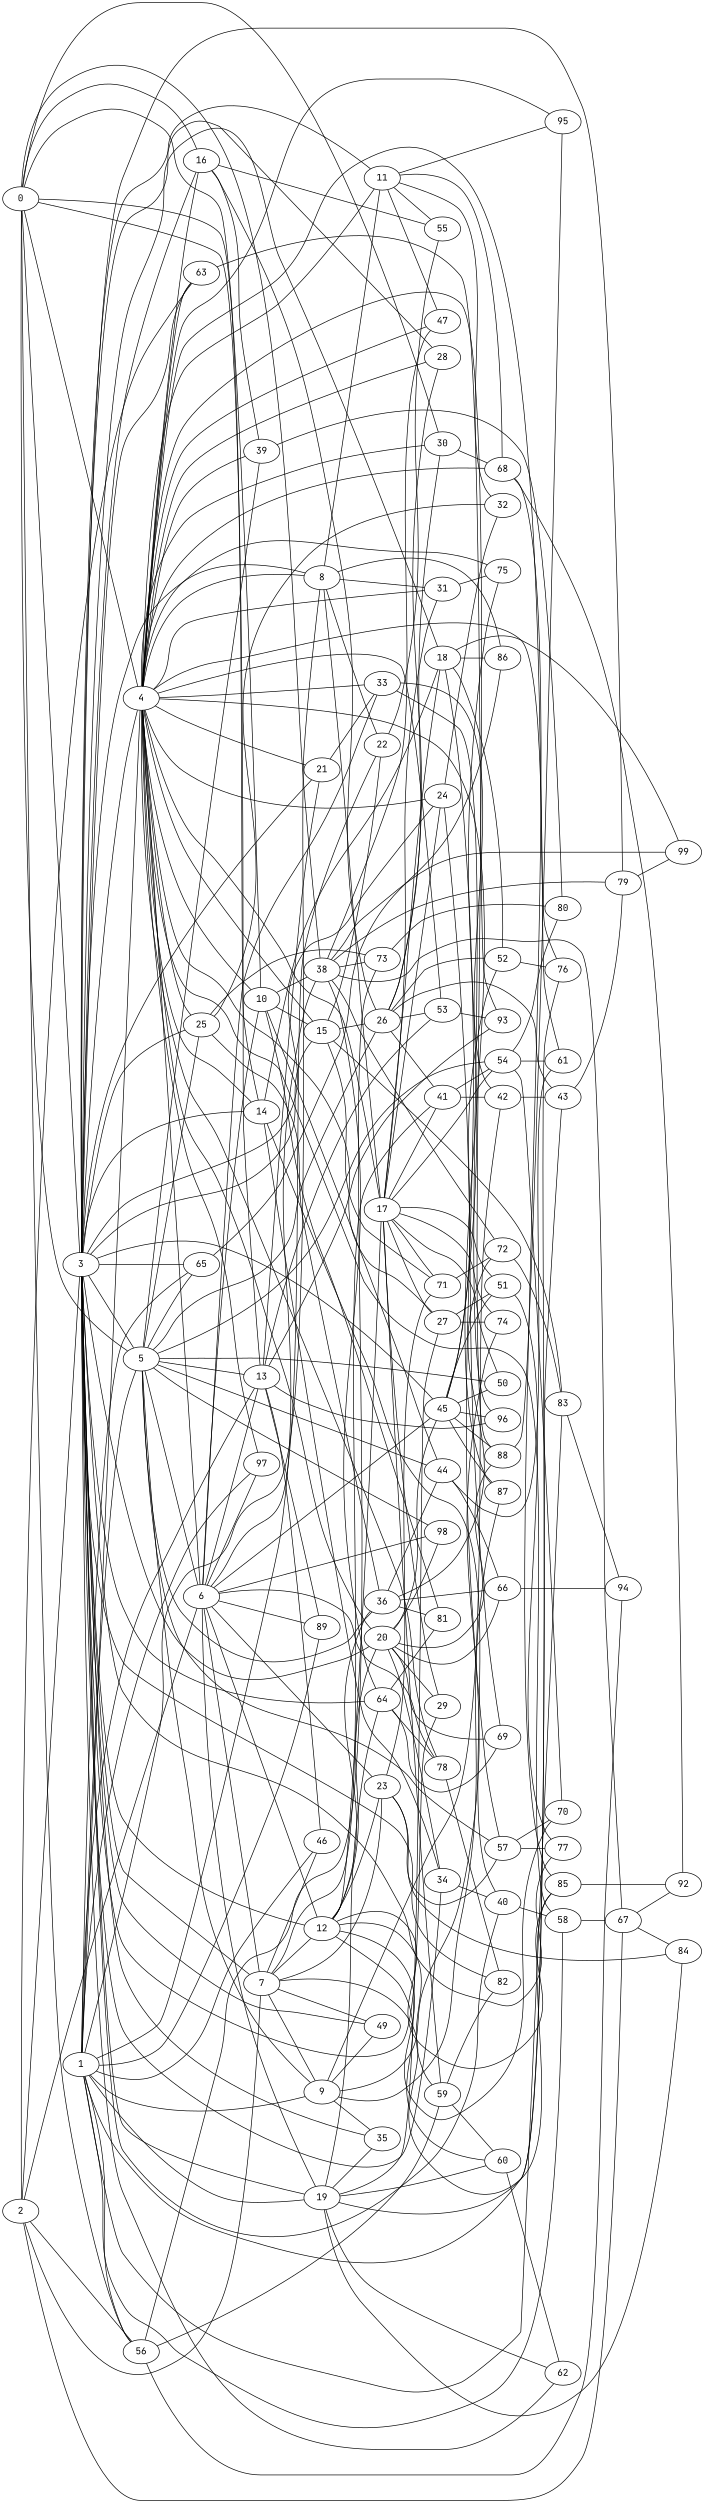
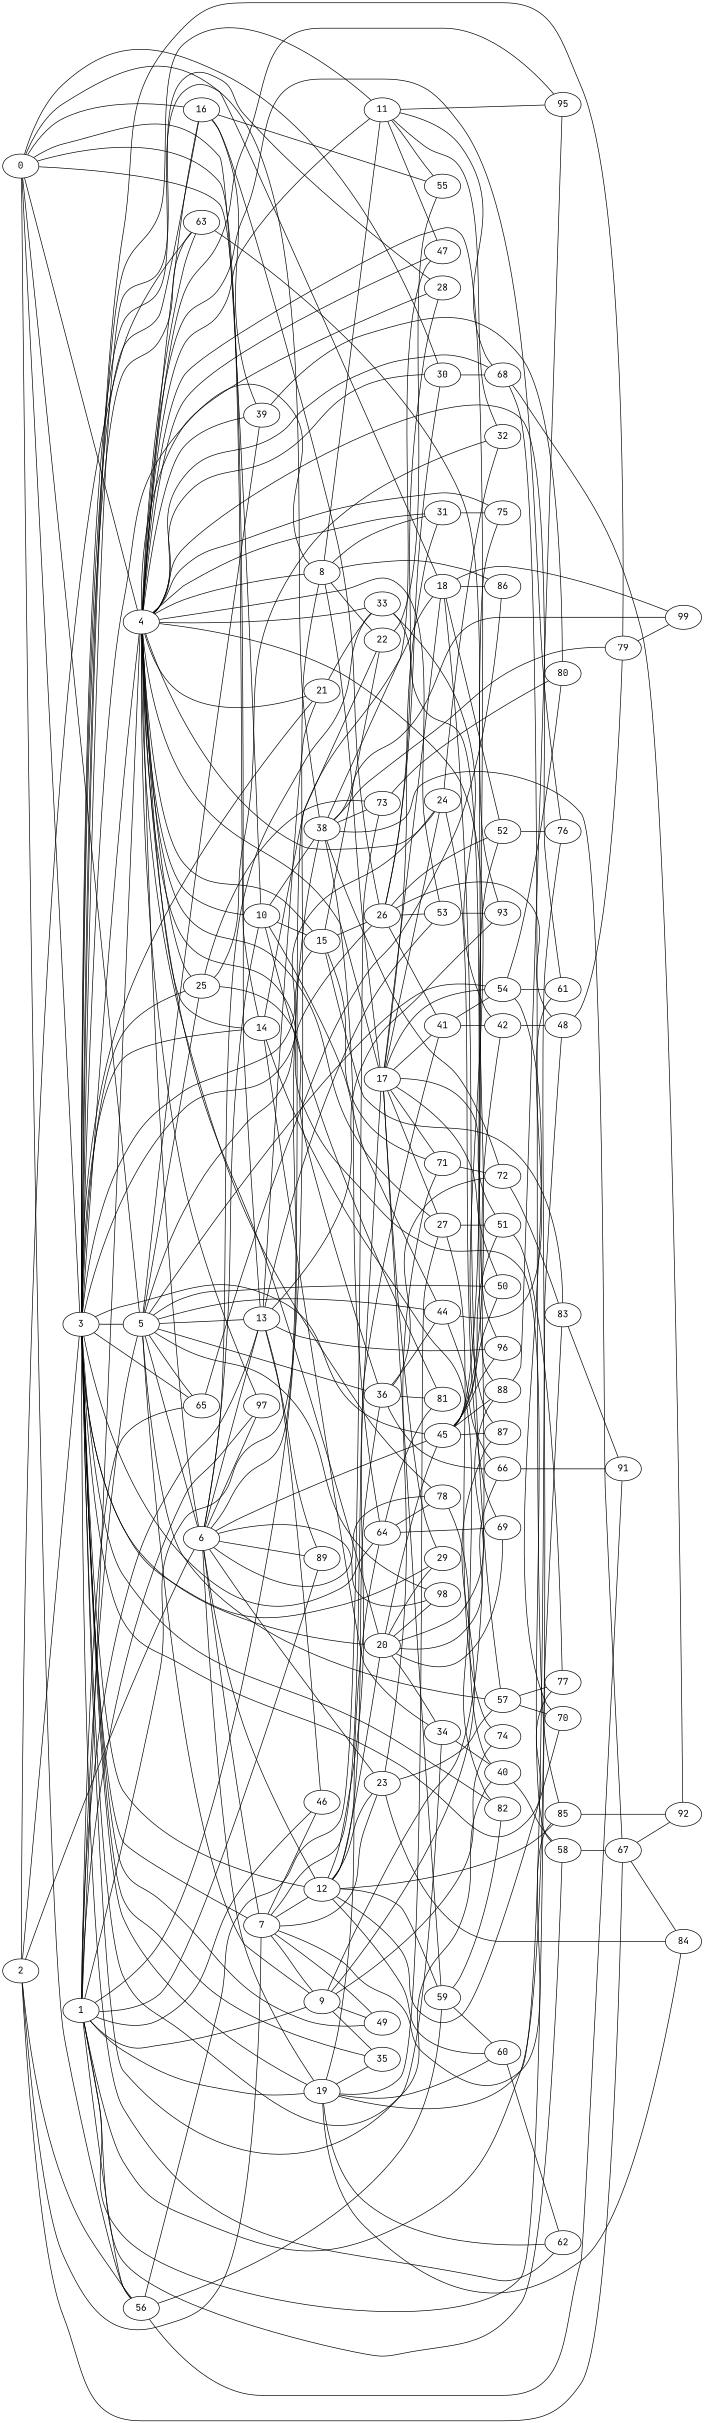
(563, 1097) -> (563, 1026)
(462, 1248) -> none
(623, 1589) -> (623, 1469)
